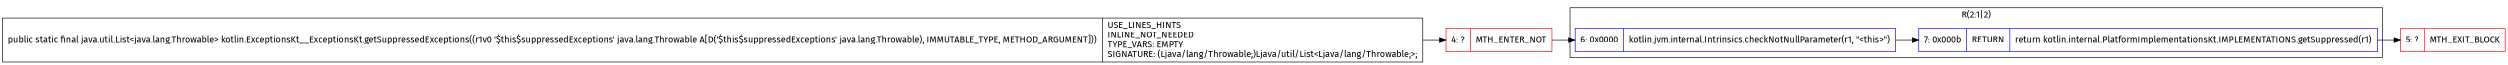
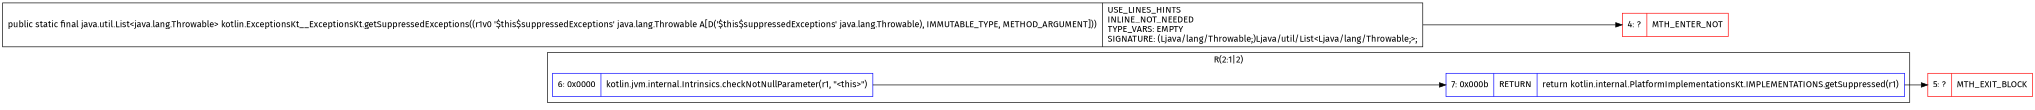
(1560, 40) -> none
